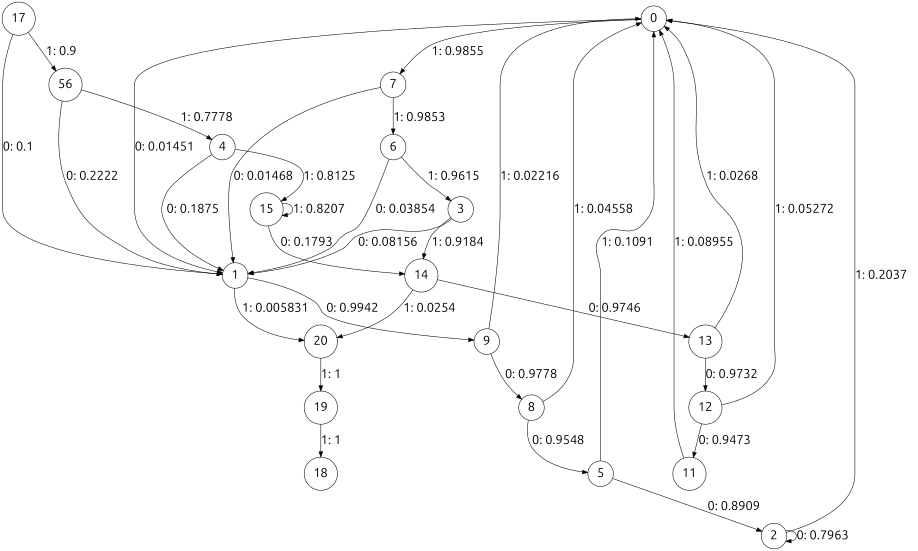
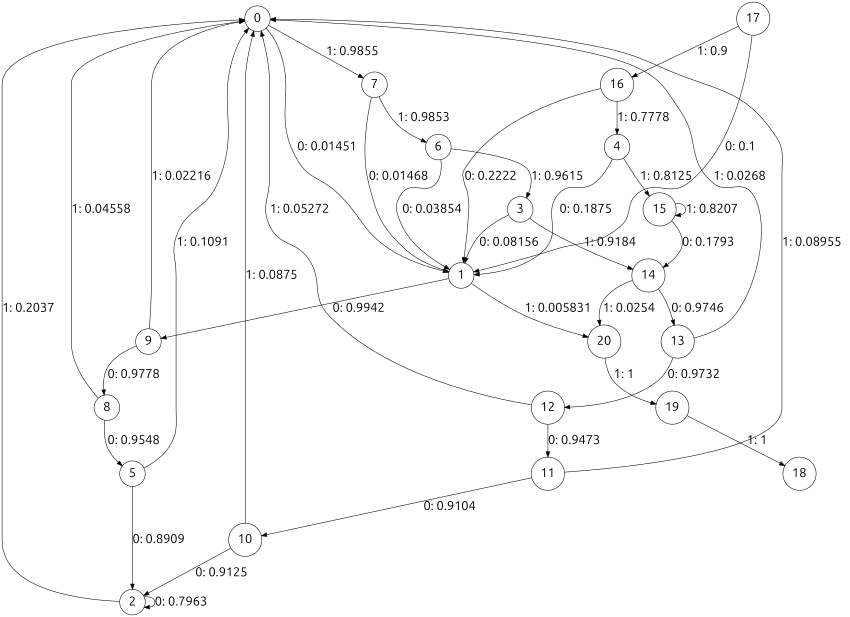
(65, 85) -> (617, 85)
none -> (245, 540)
